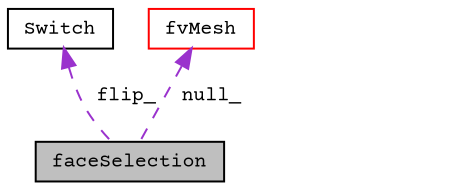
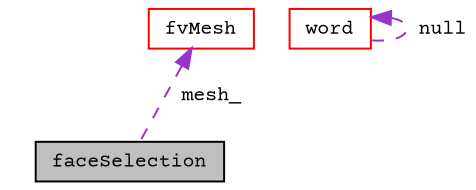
(60, 29) -> none
none -> (330, 29)
(206, 95) -> (206, 95)
